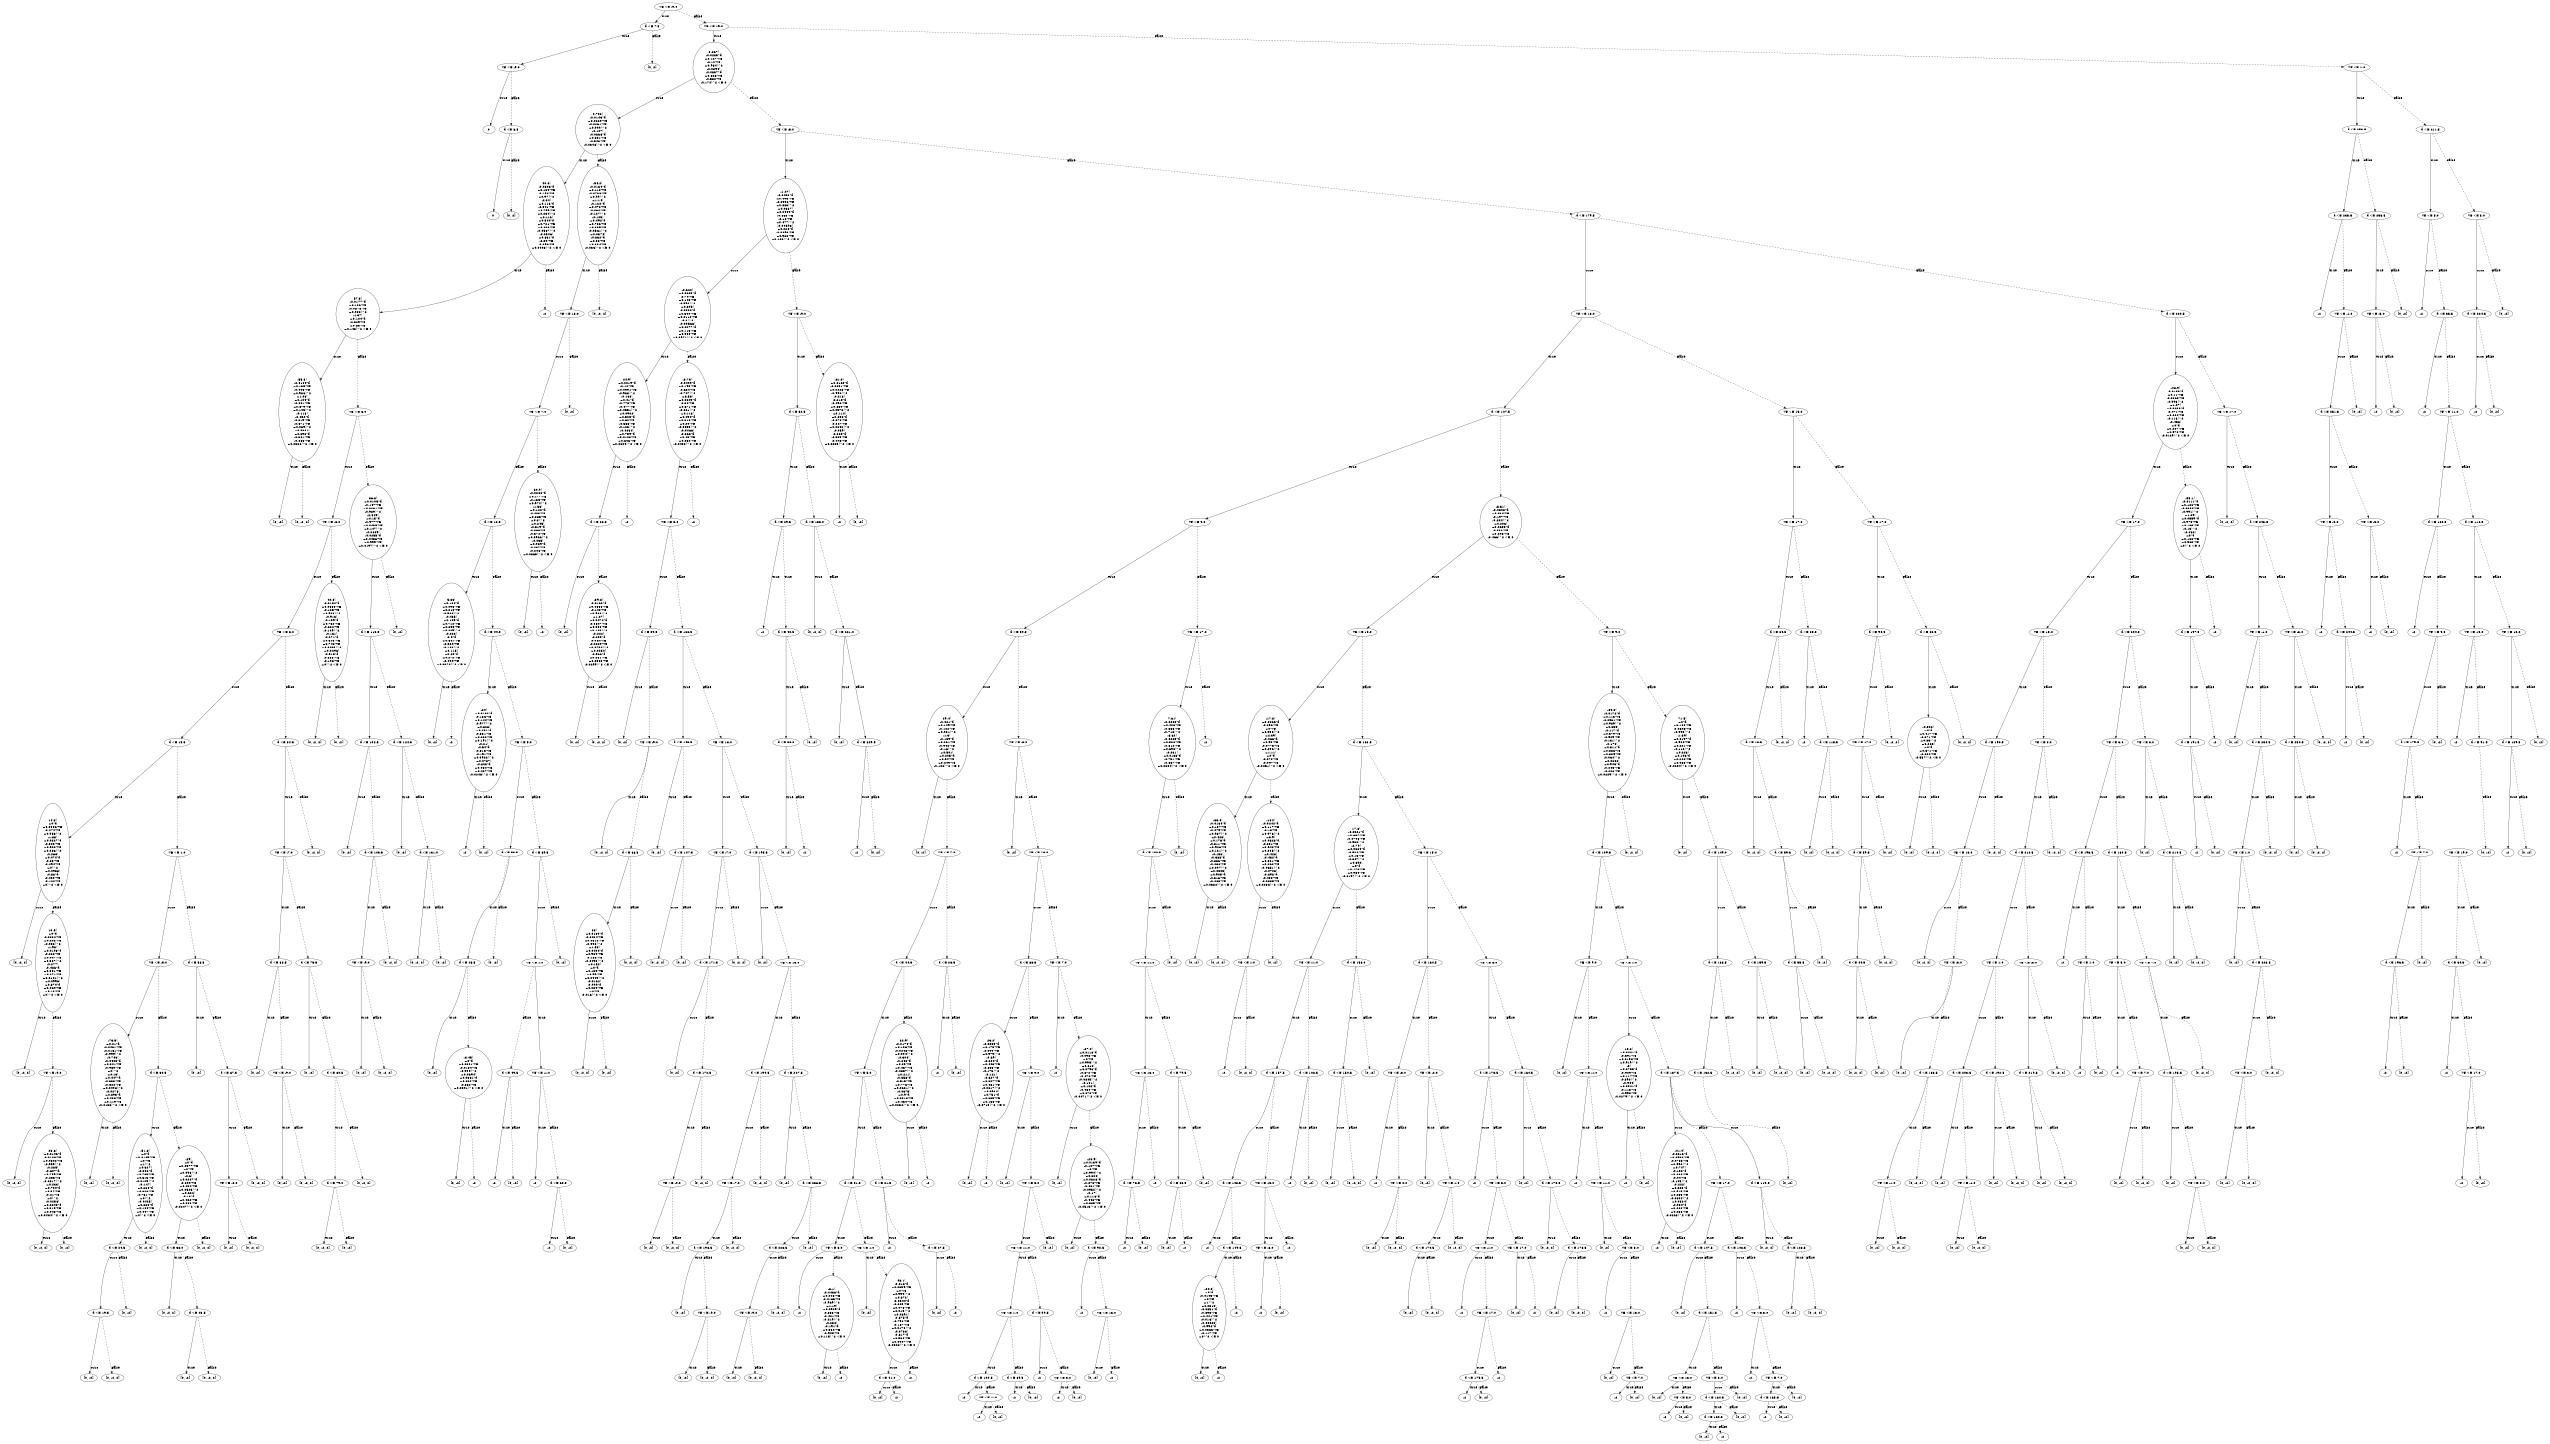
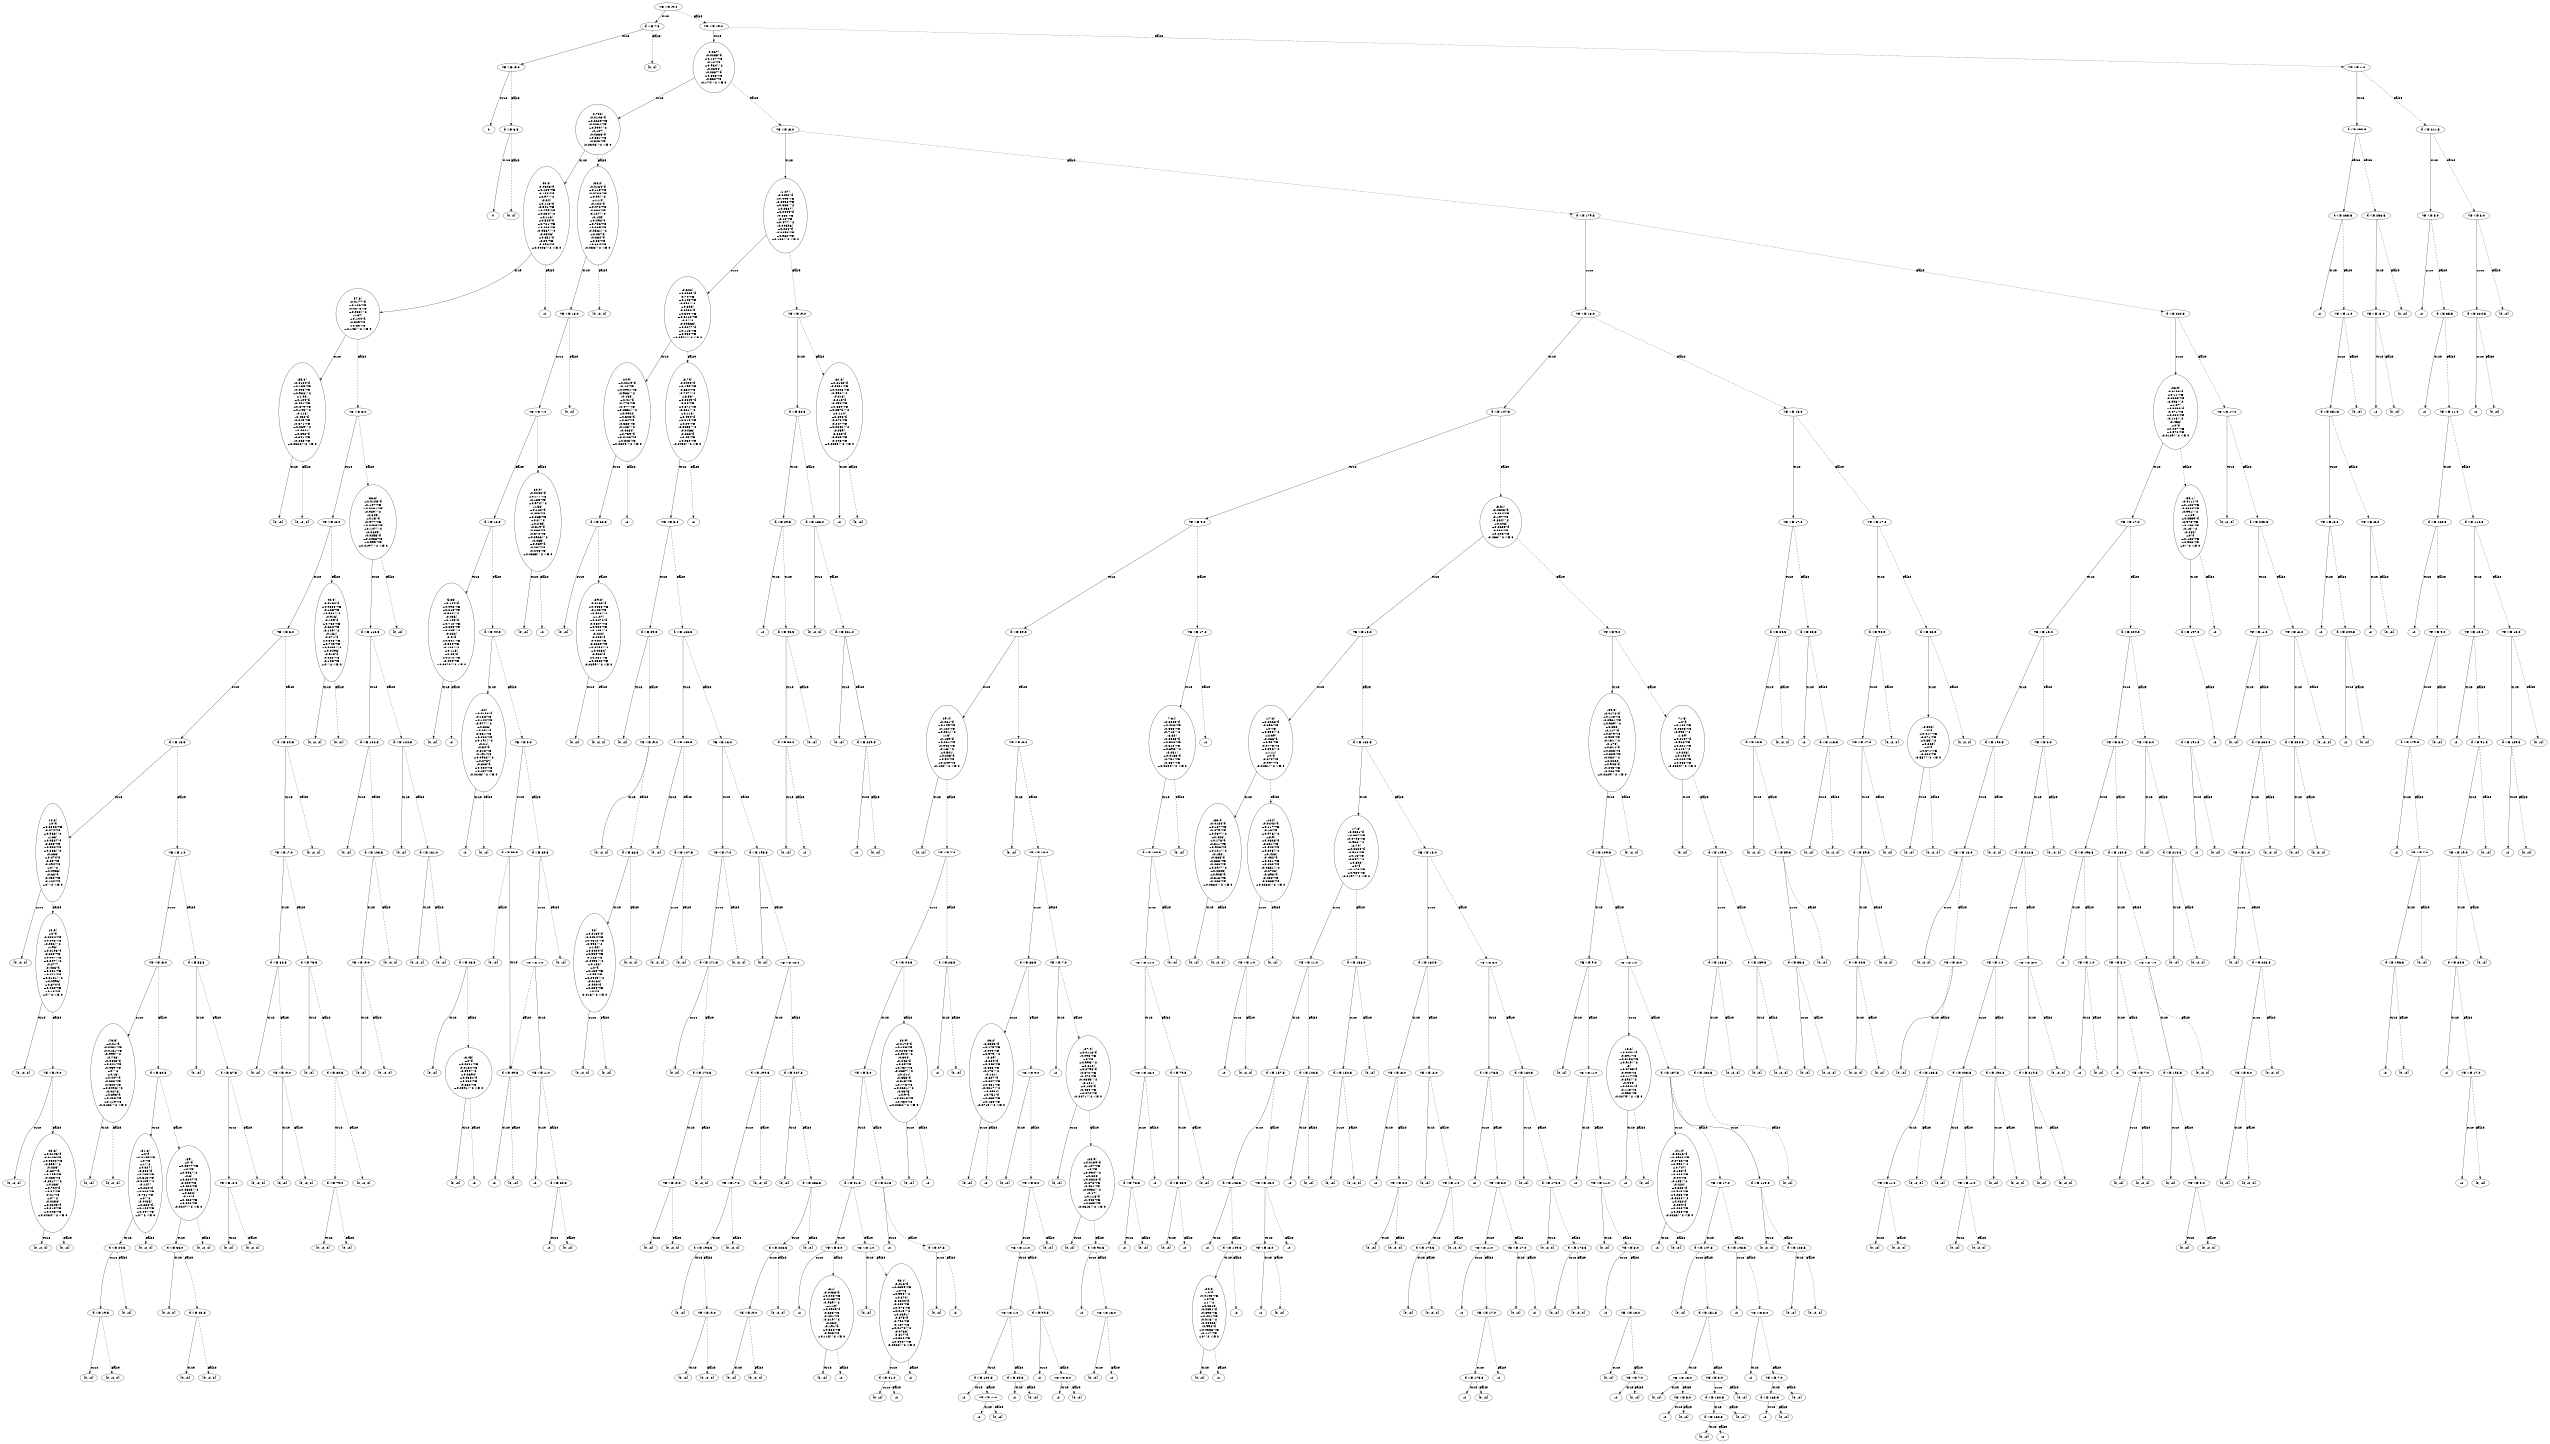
(2356, 161) -> (2356, 161)
(2190, 686) -> none
none -> (2469, 796)
(489, 906) -> (510, 962)
